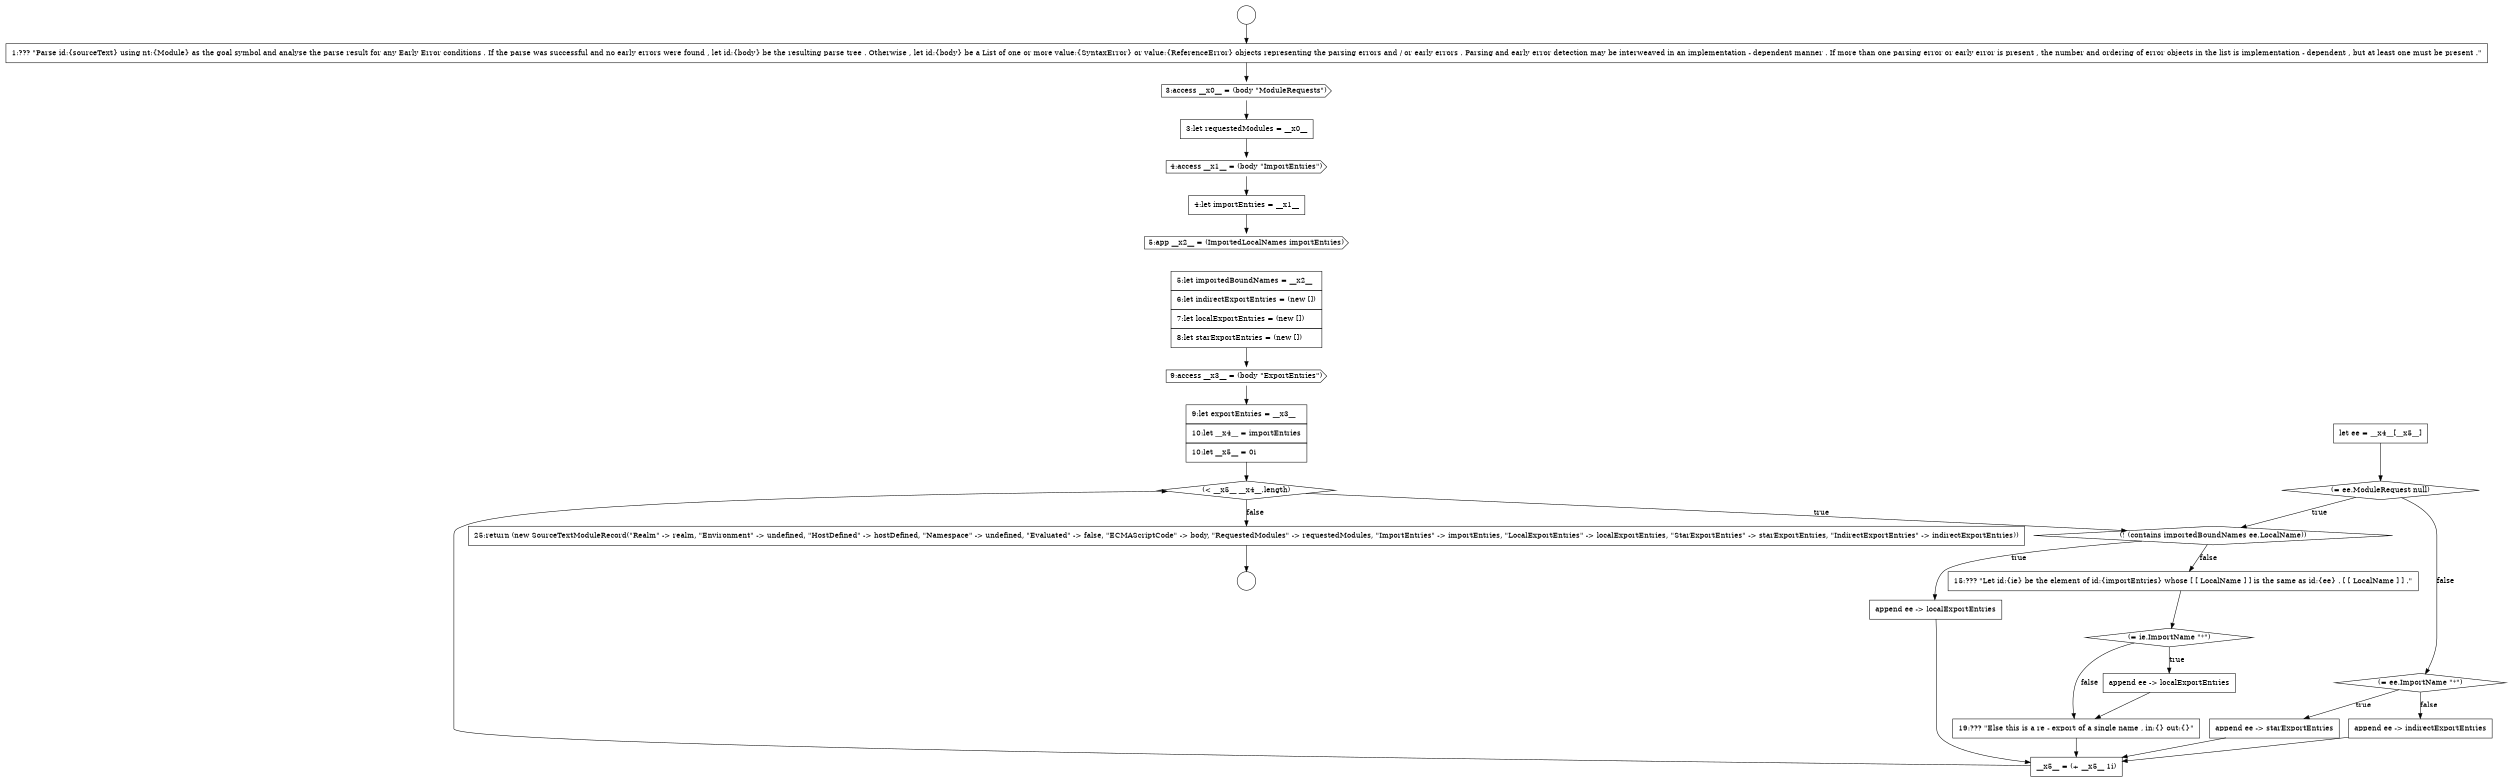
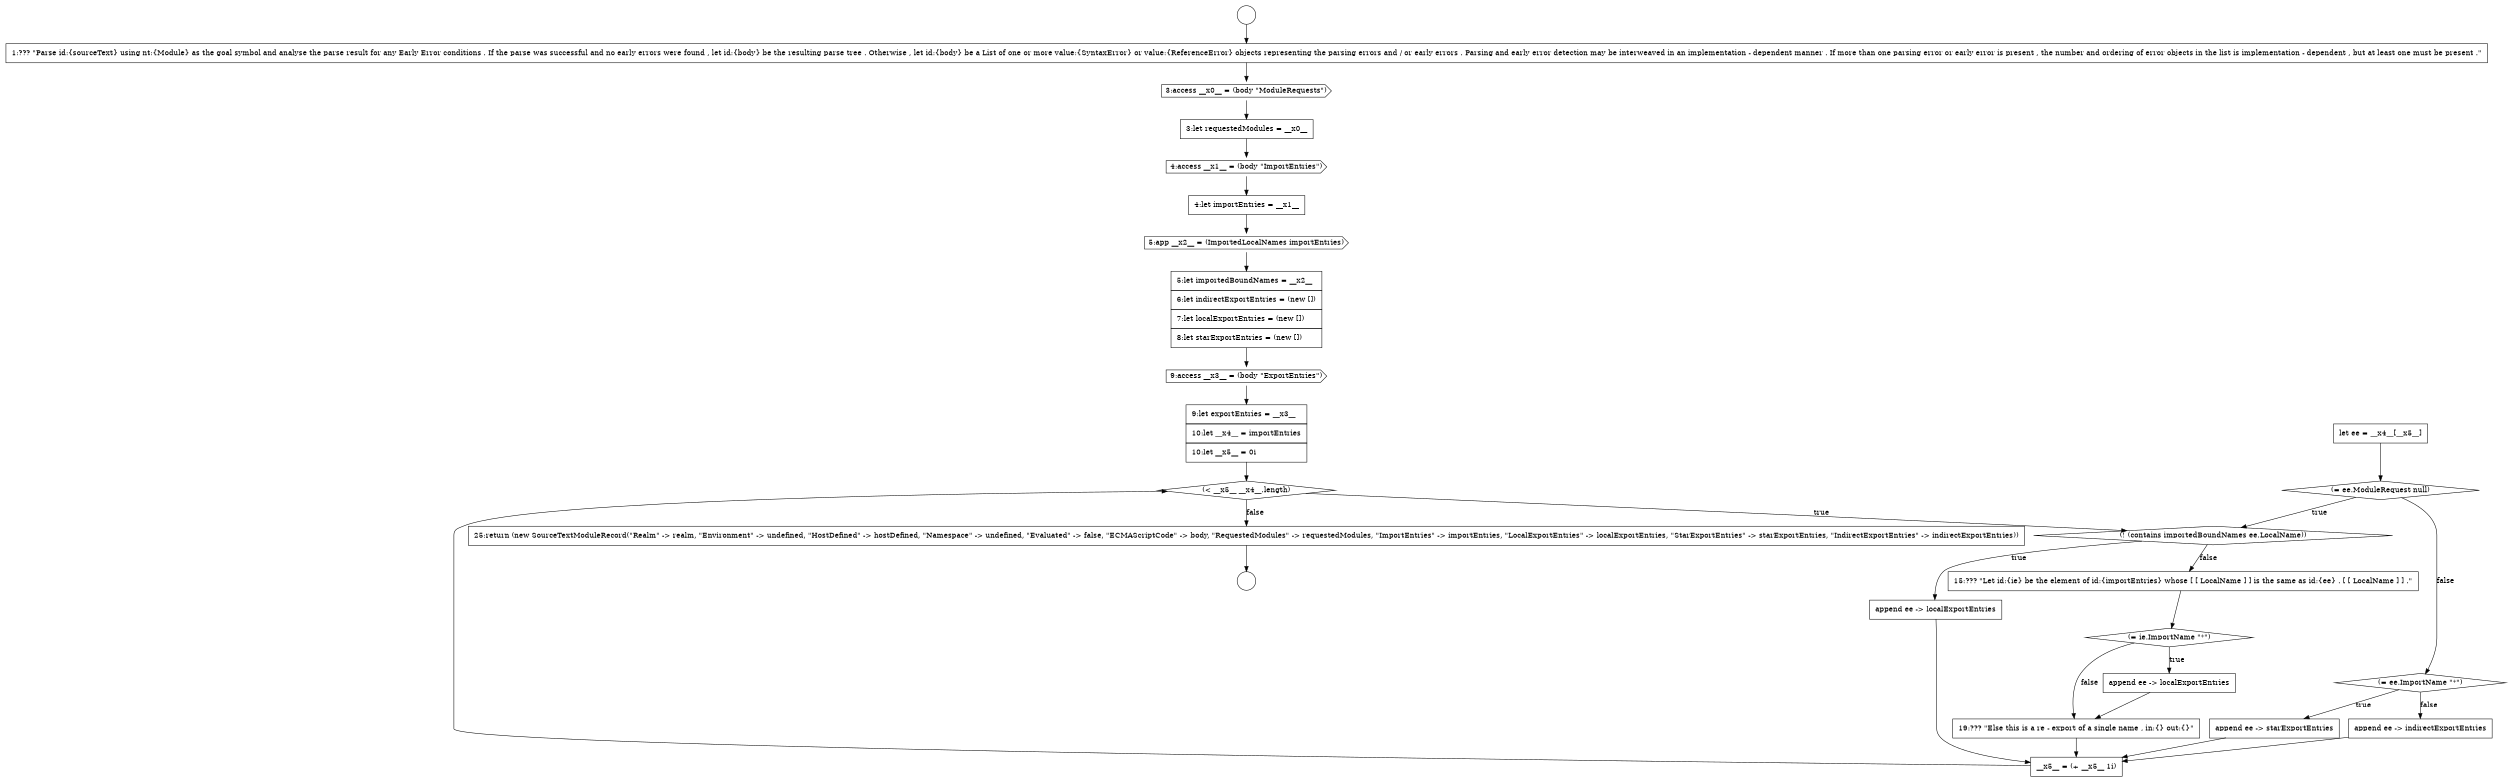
none -> (1246, 259)
